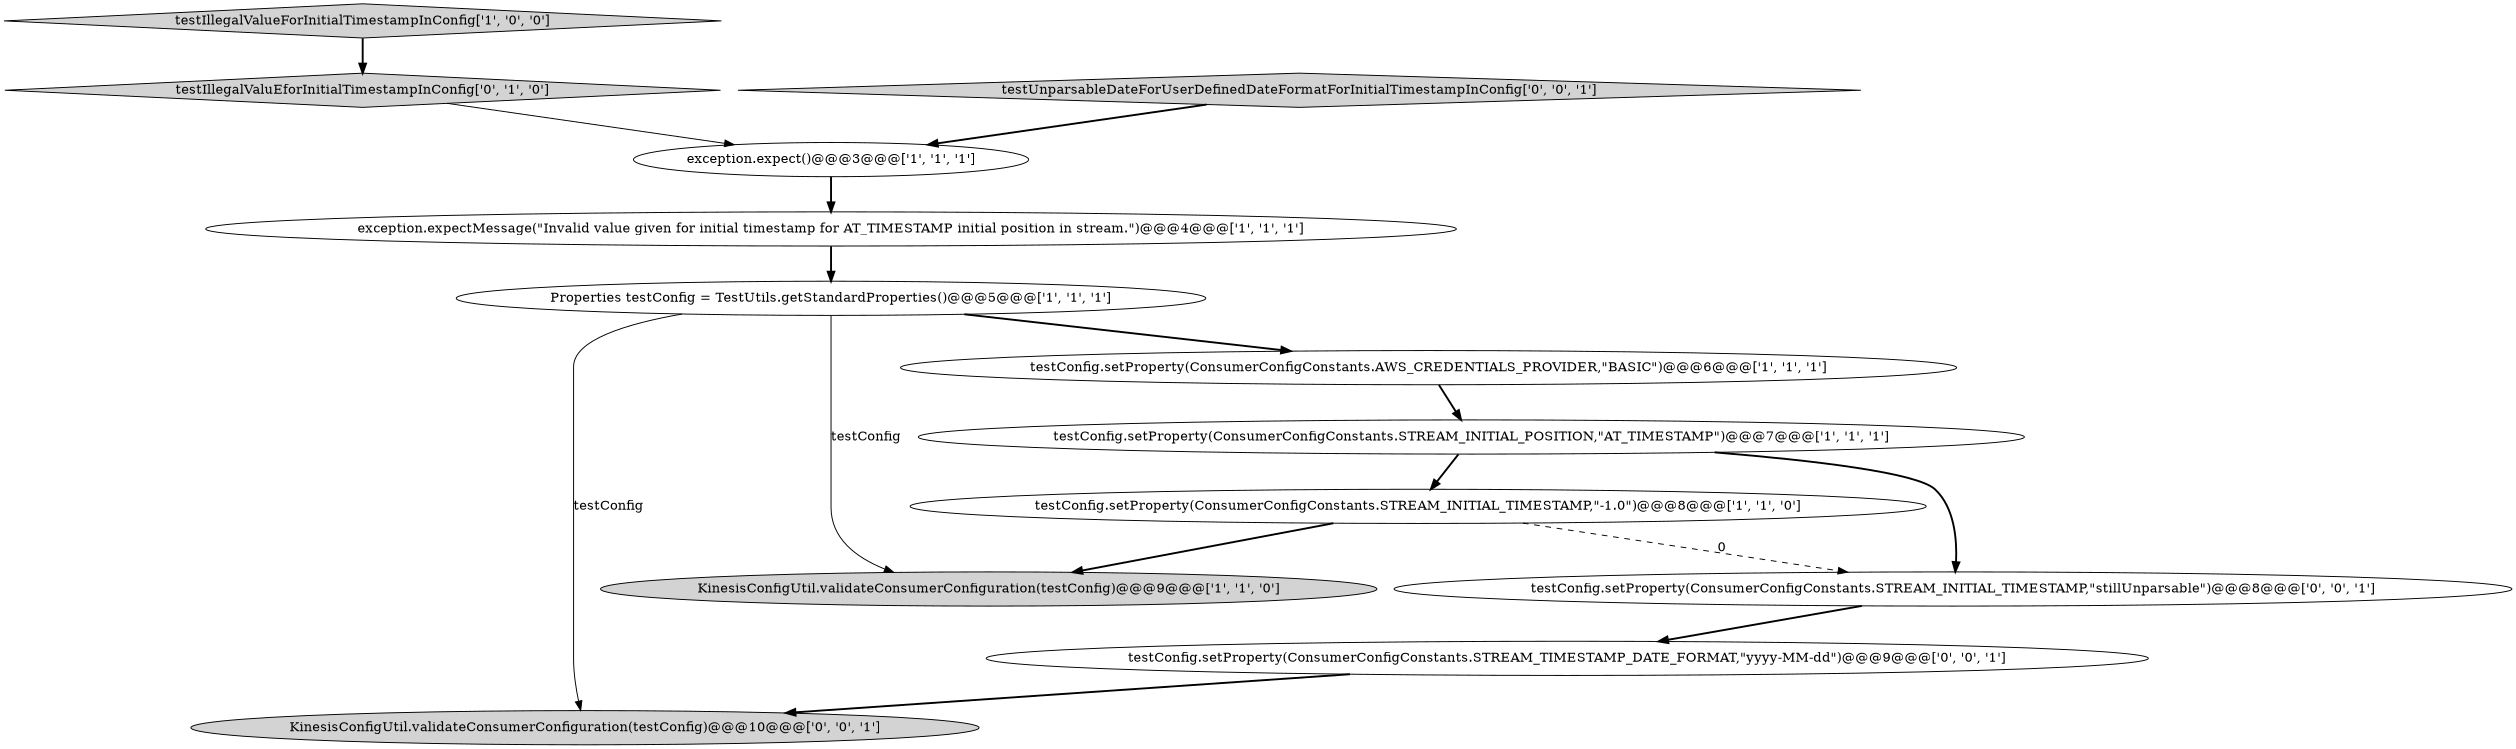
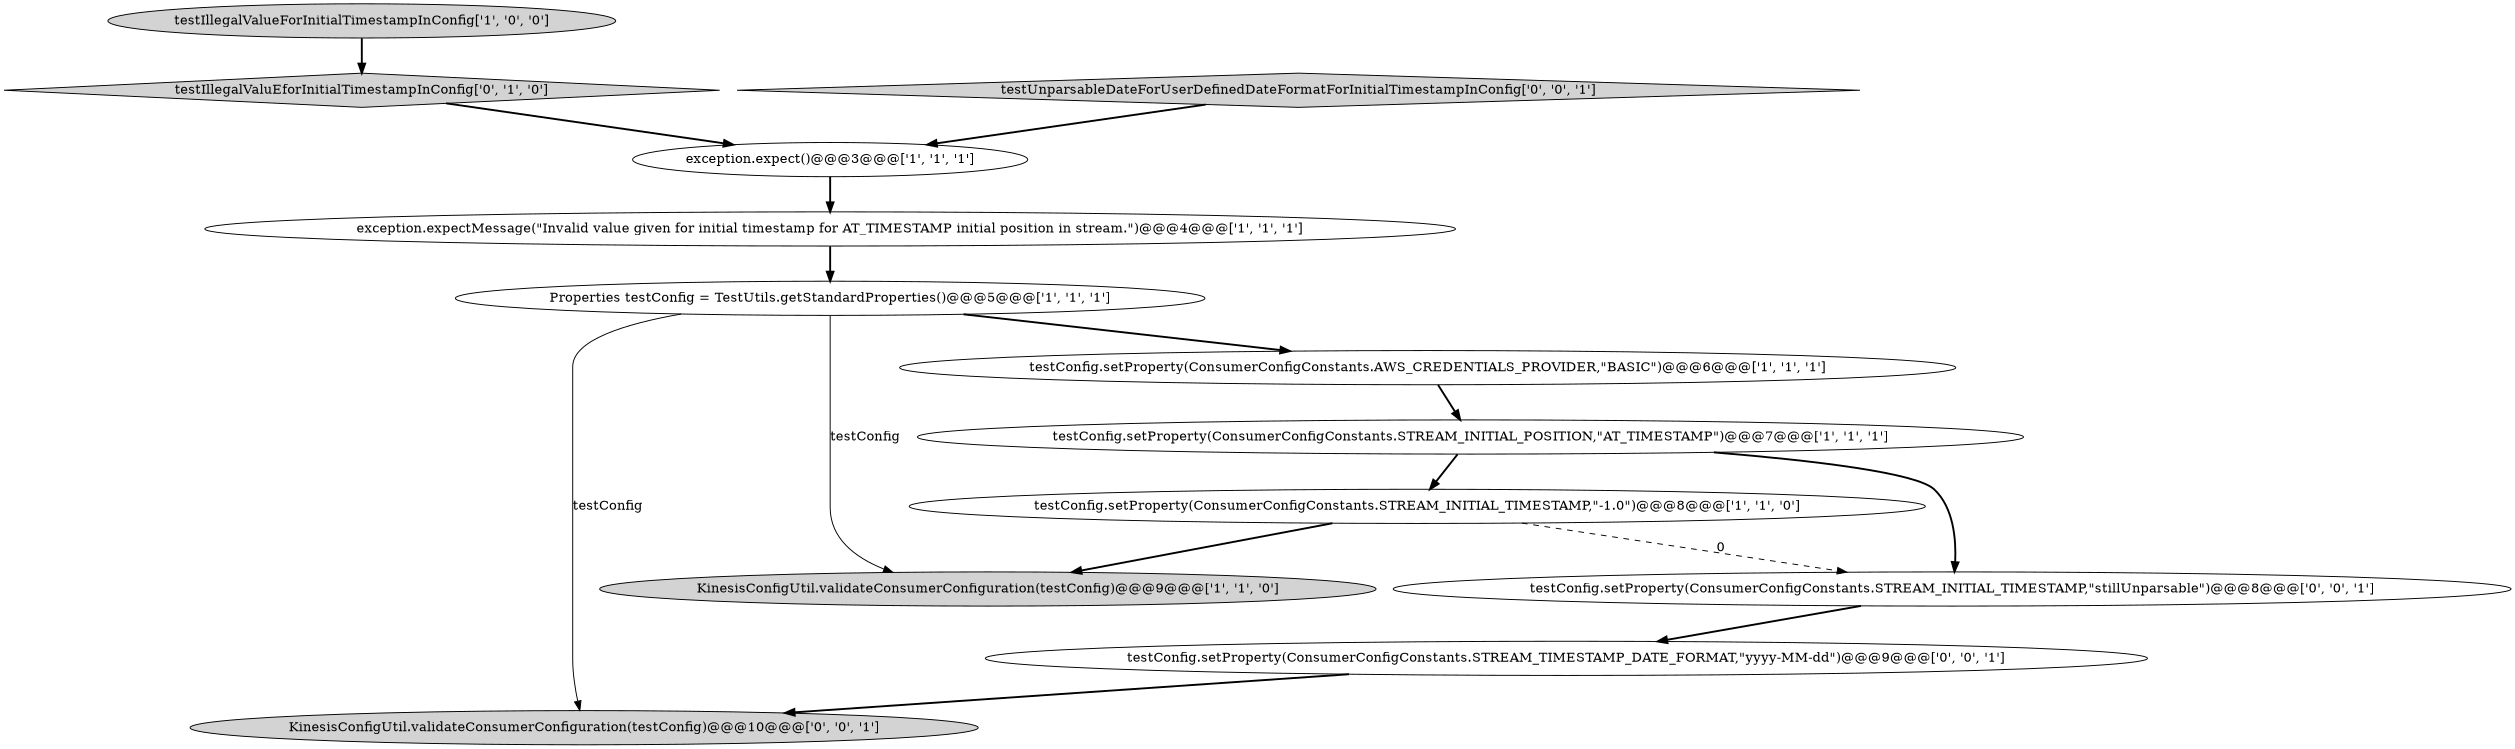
(363, 21) -> (362, 21)
(586, 123) -> (585, 123)
